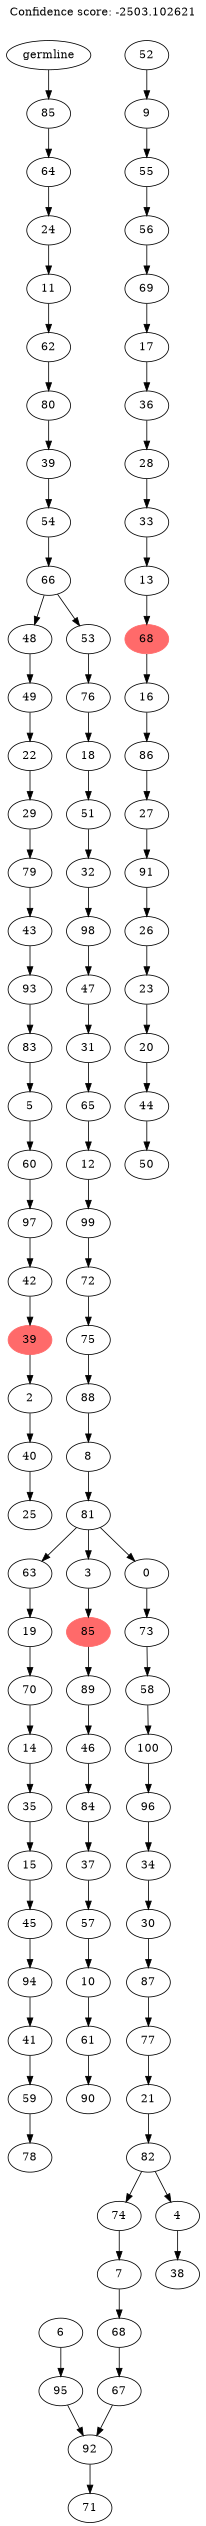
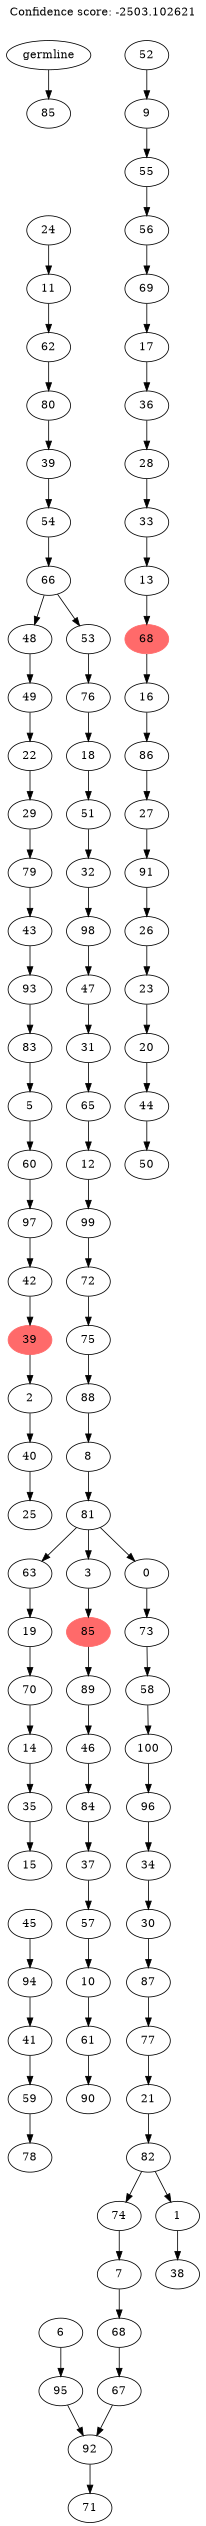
(49, 172) -> none
(30, 1891) -> none
(178, 2216) -> (178, 2216)
